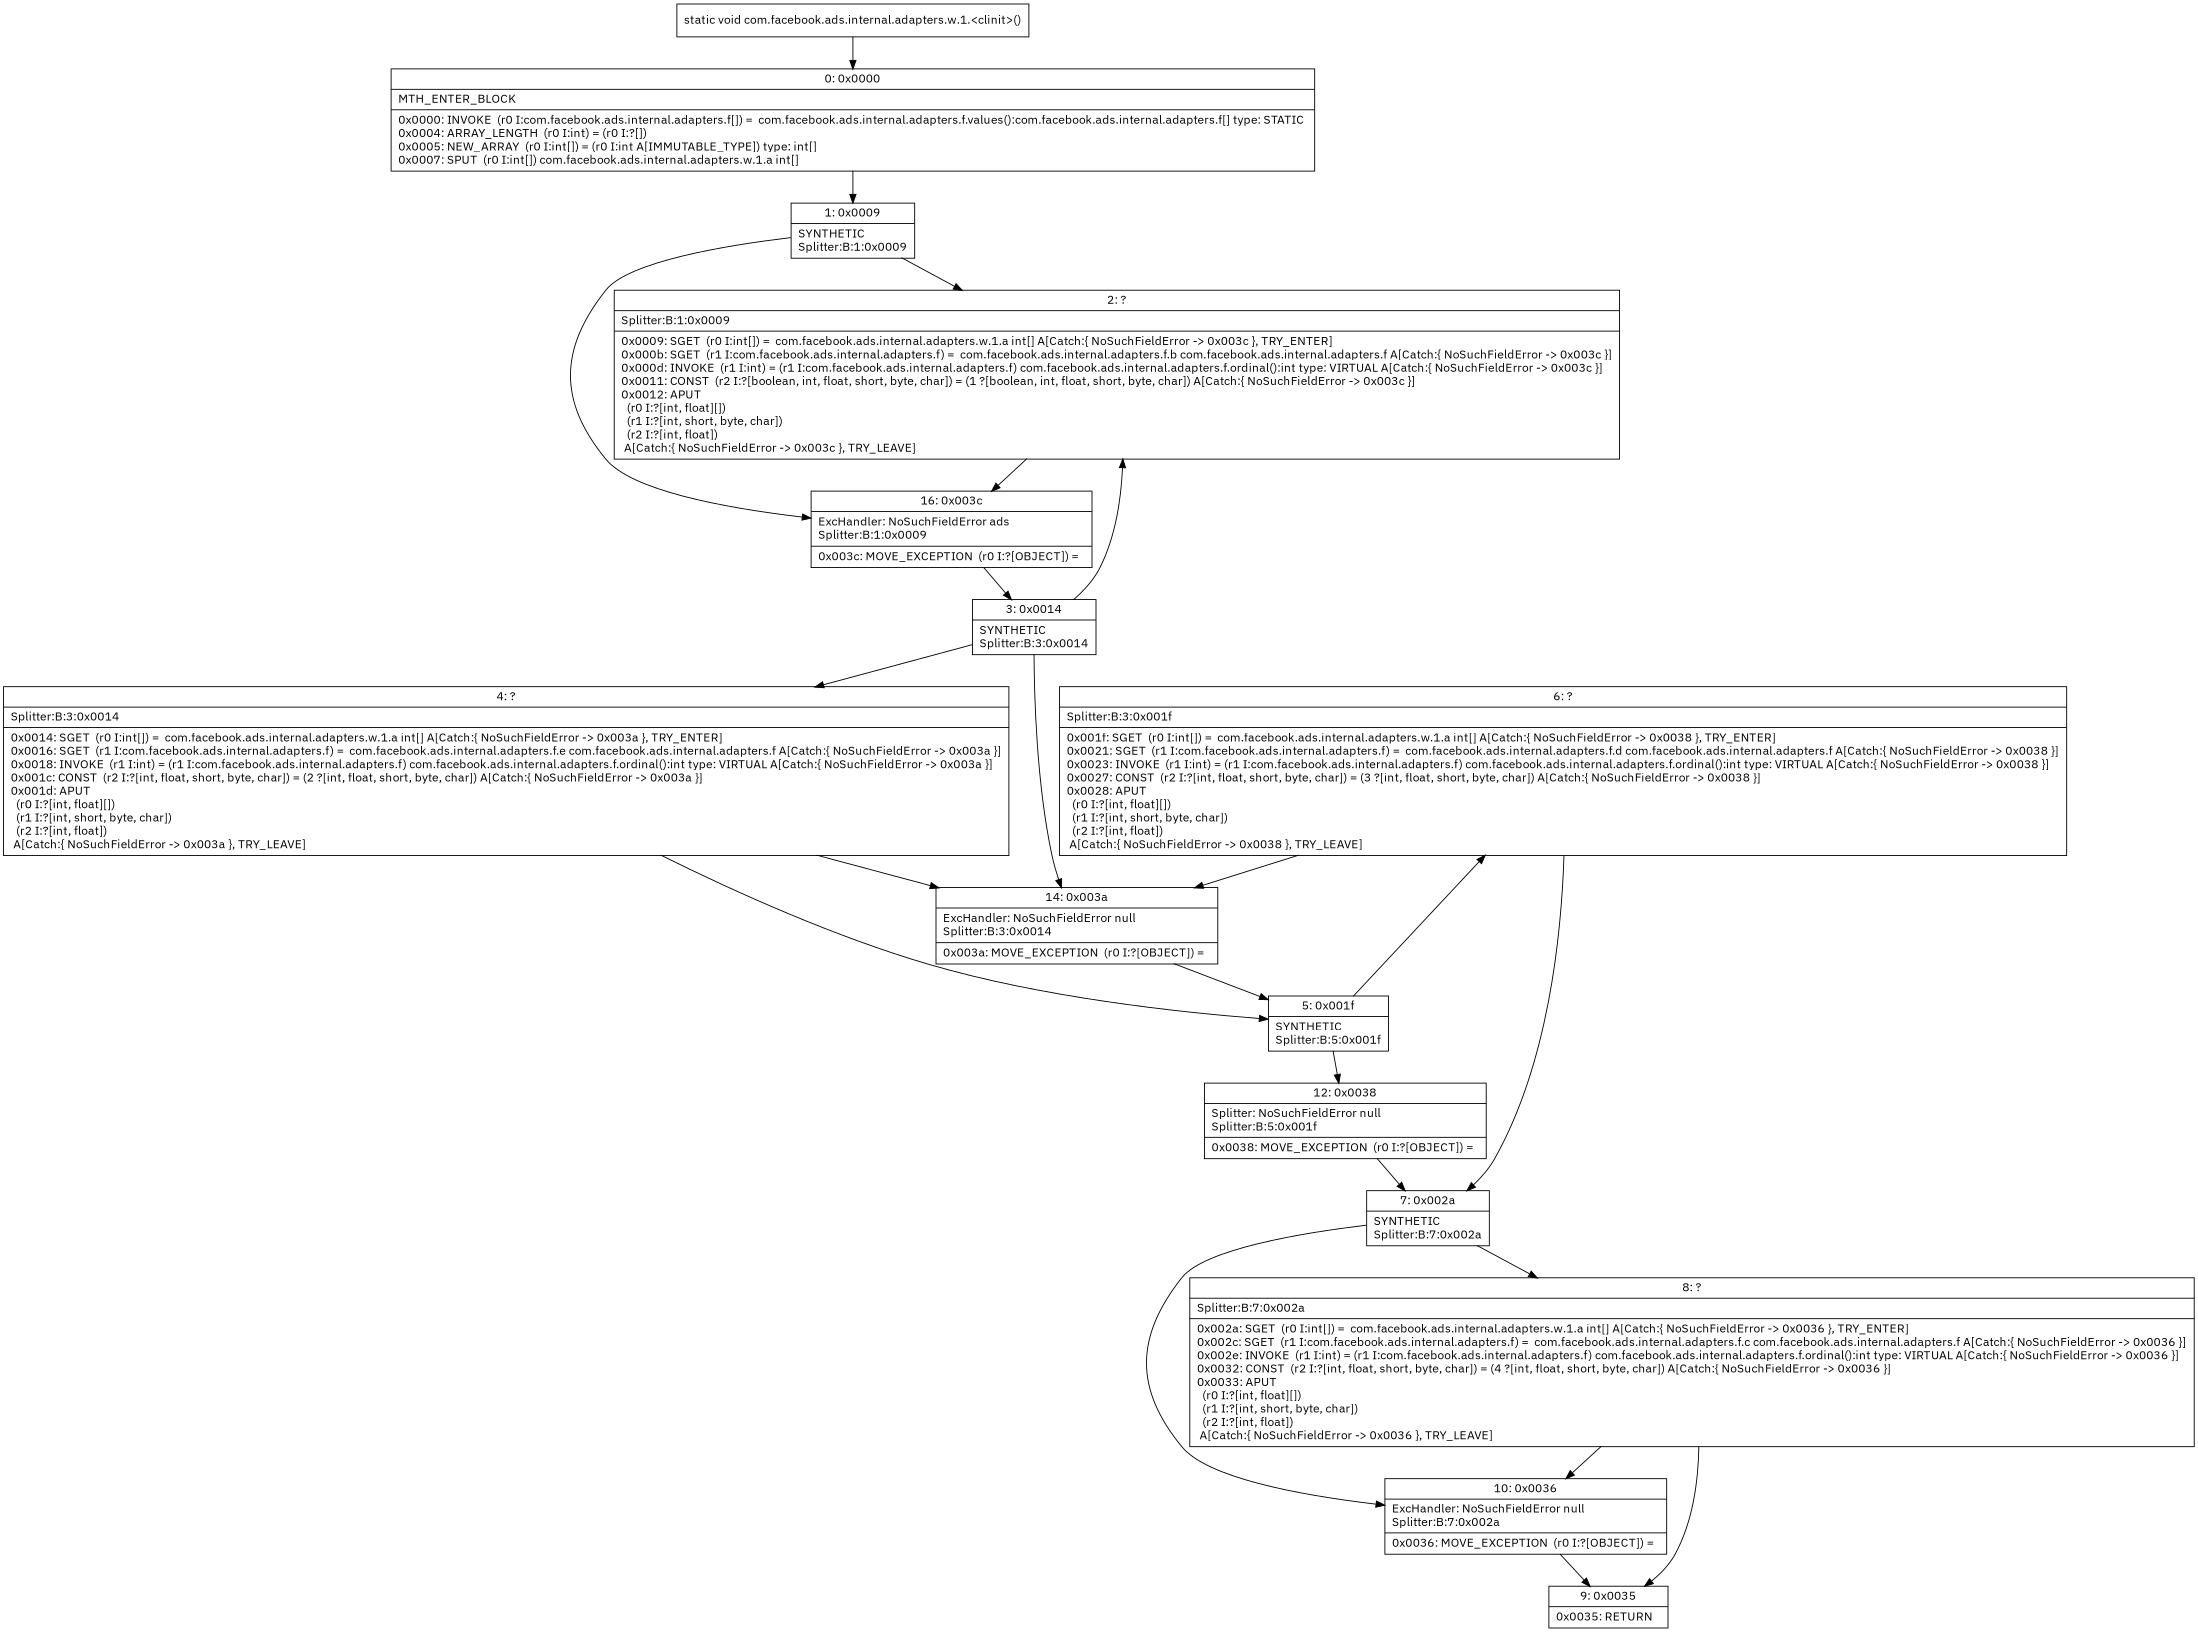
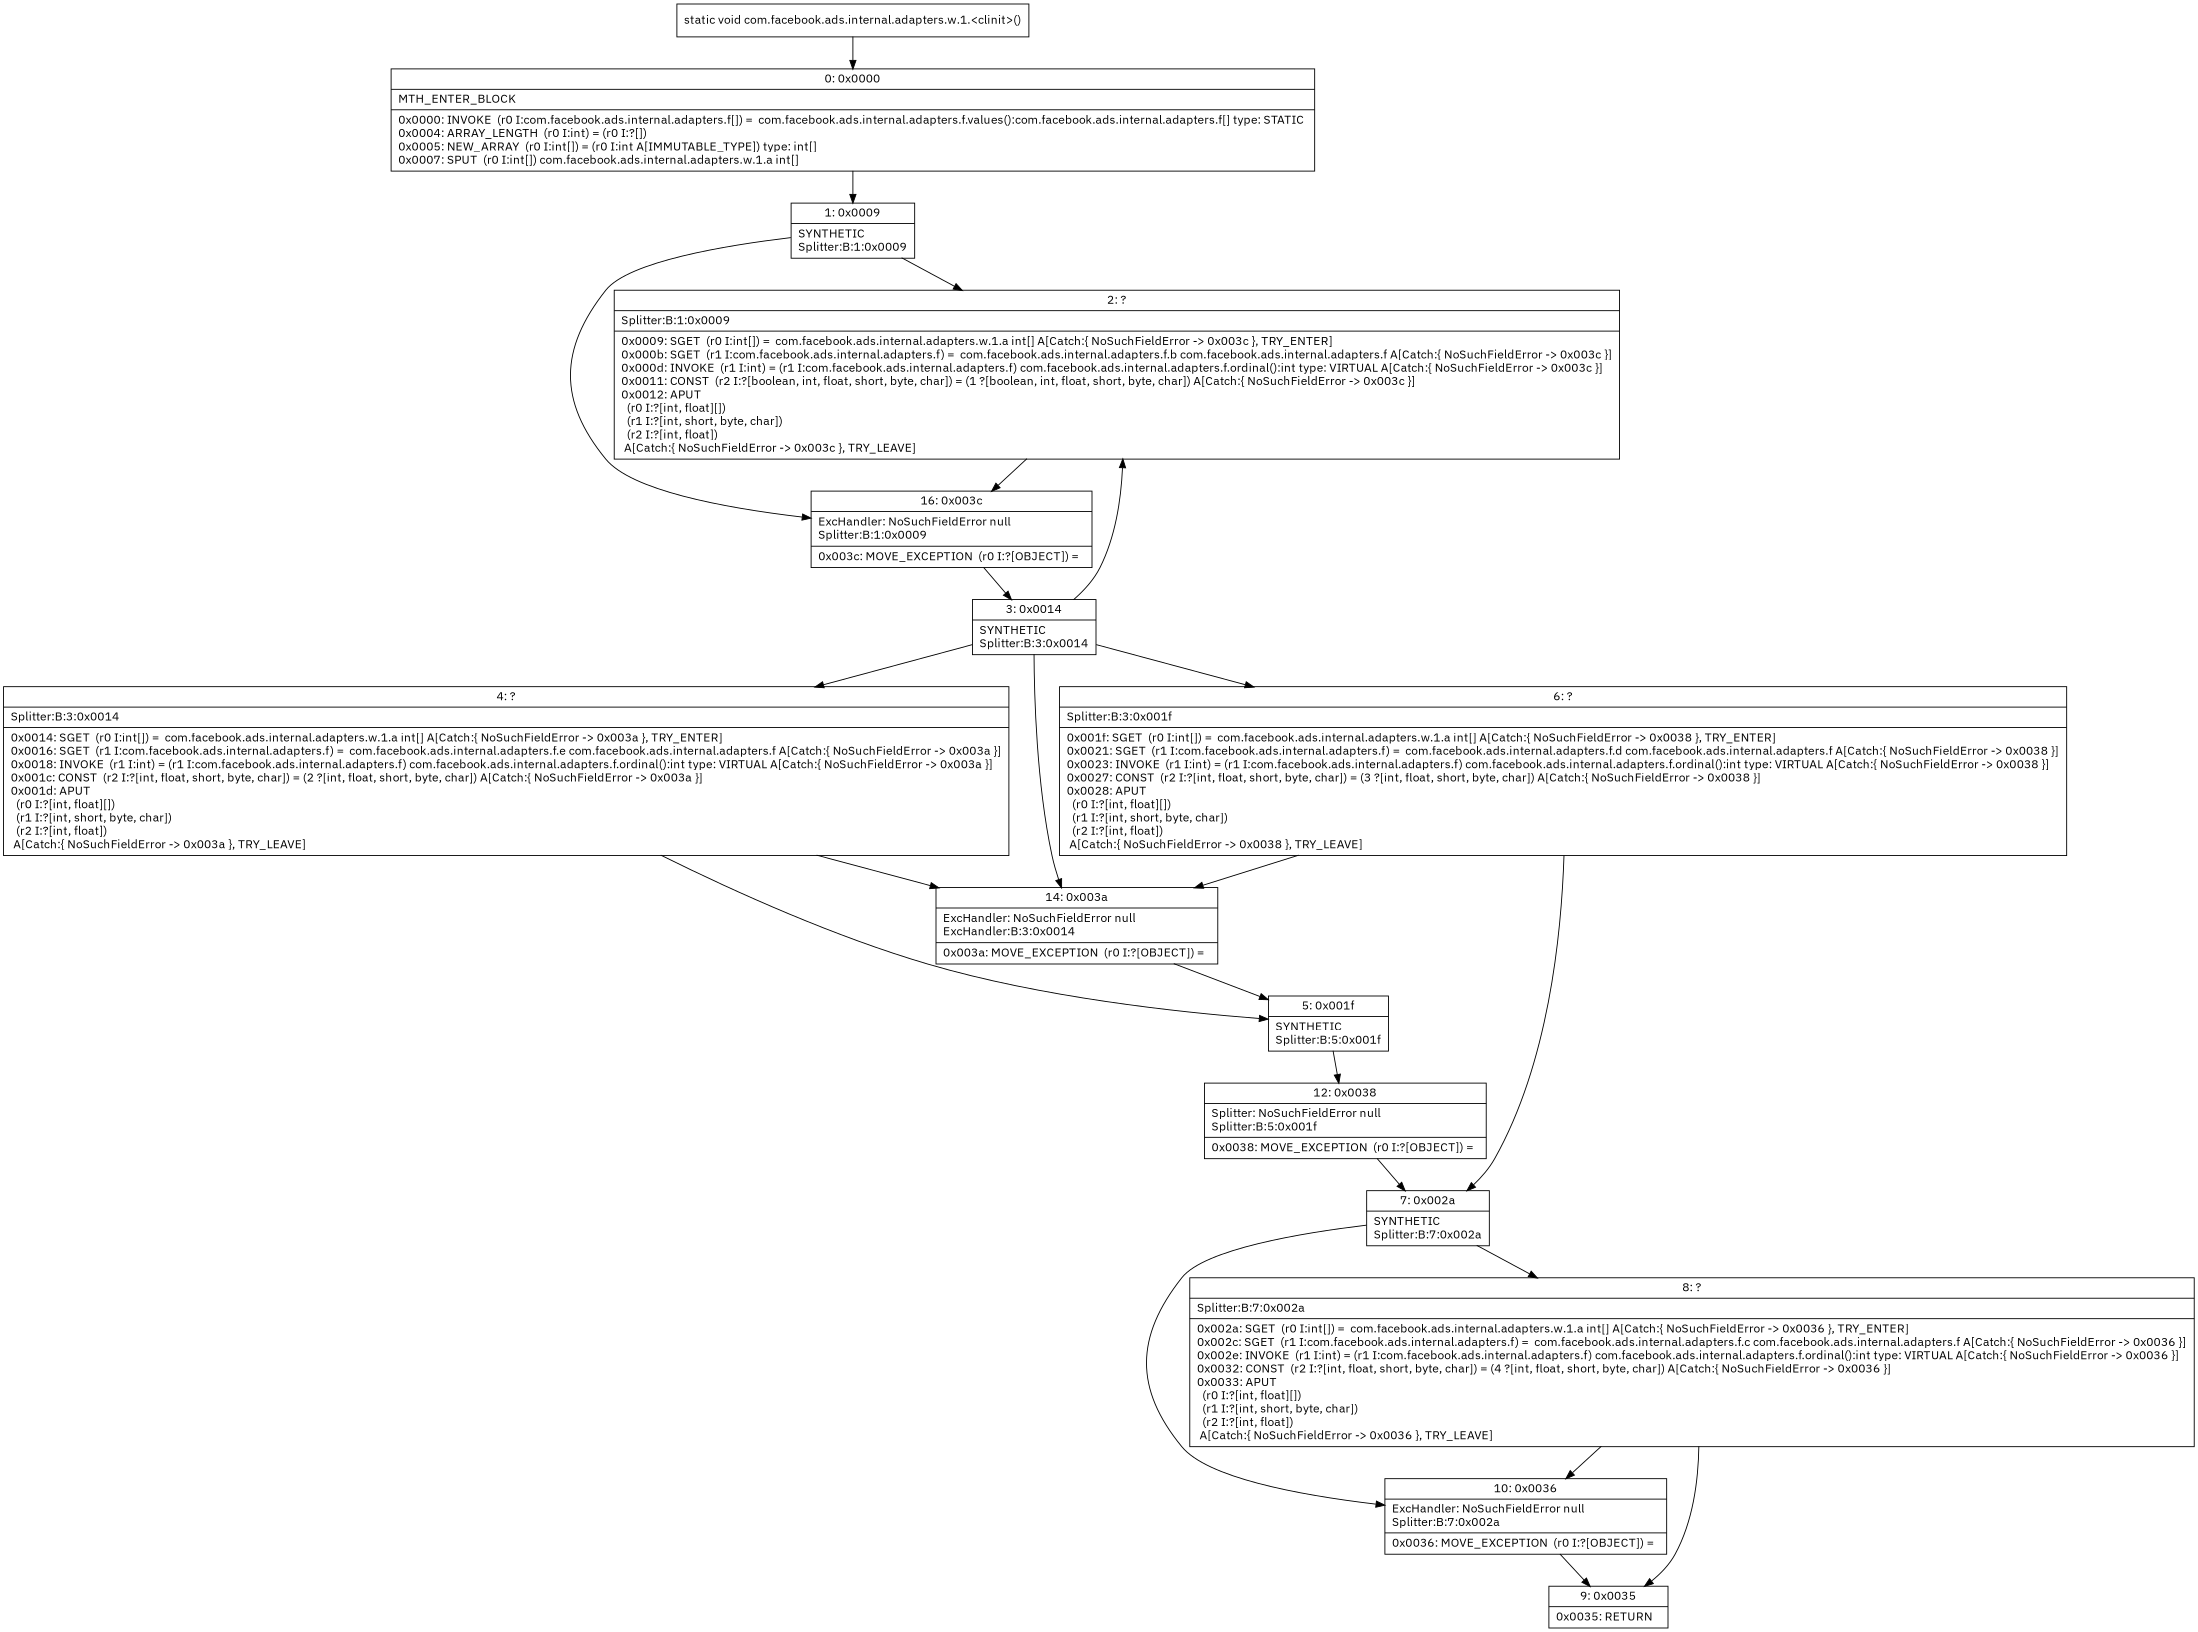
(914, 522) -> (915, 522)
(1416, 929) -> (1171, 665)
(998, 932) -> (1009, 932)
